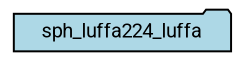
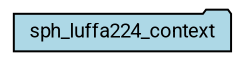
(122, 33) -> (122, 33)
